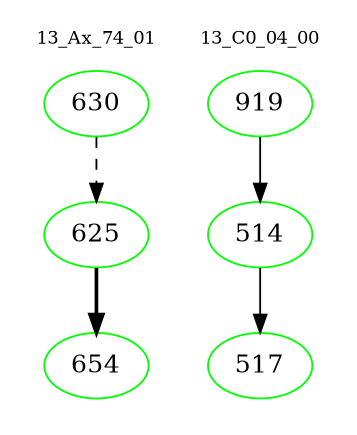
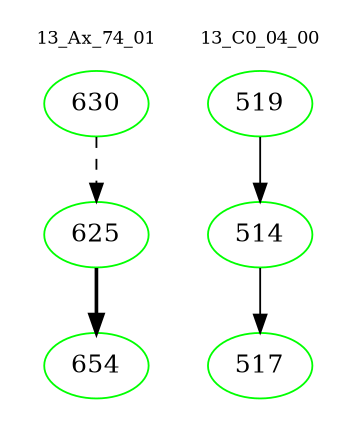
(260, 104) -> (260, 104)
